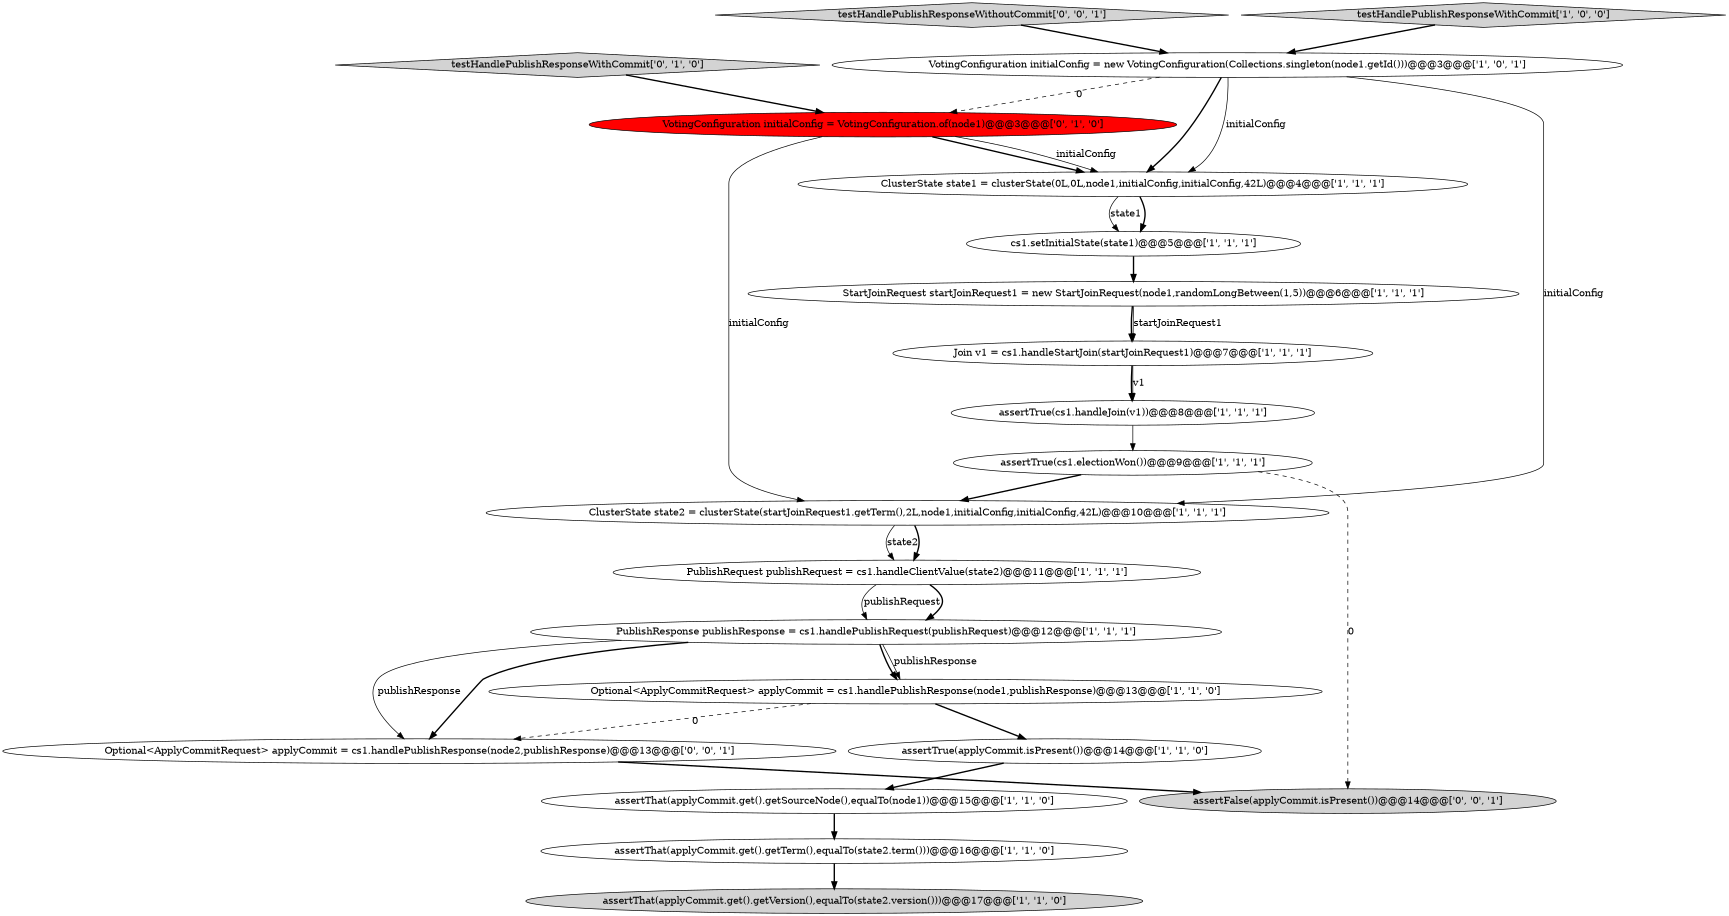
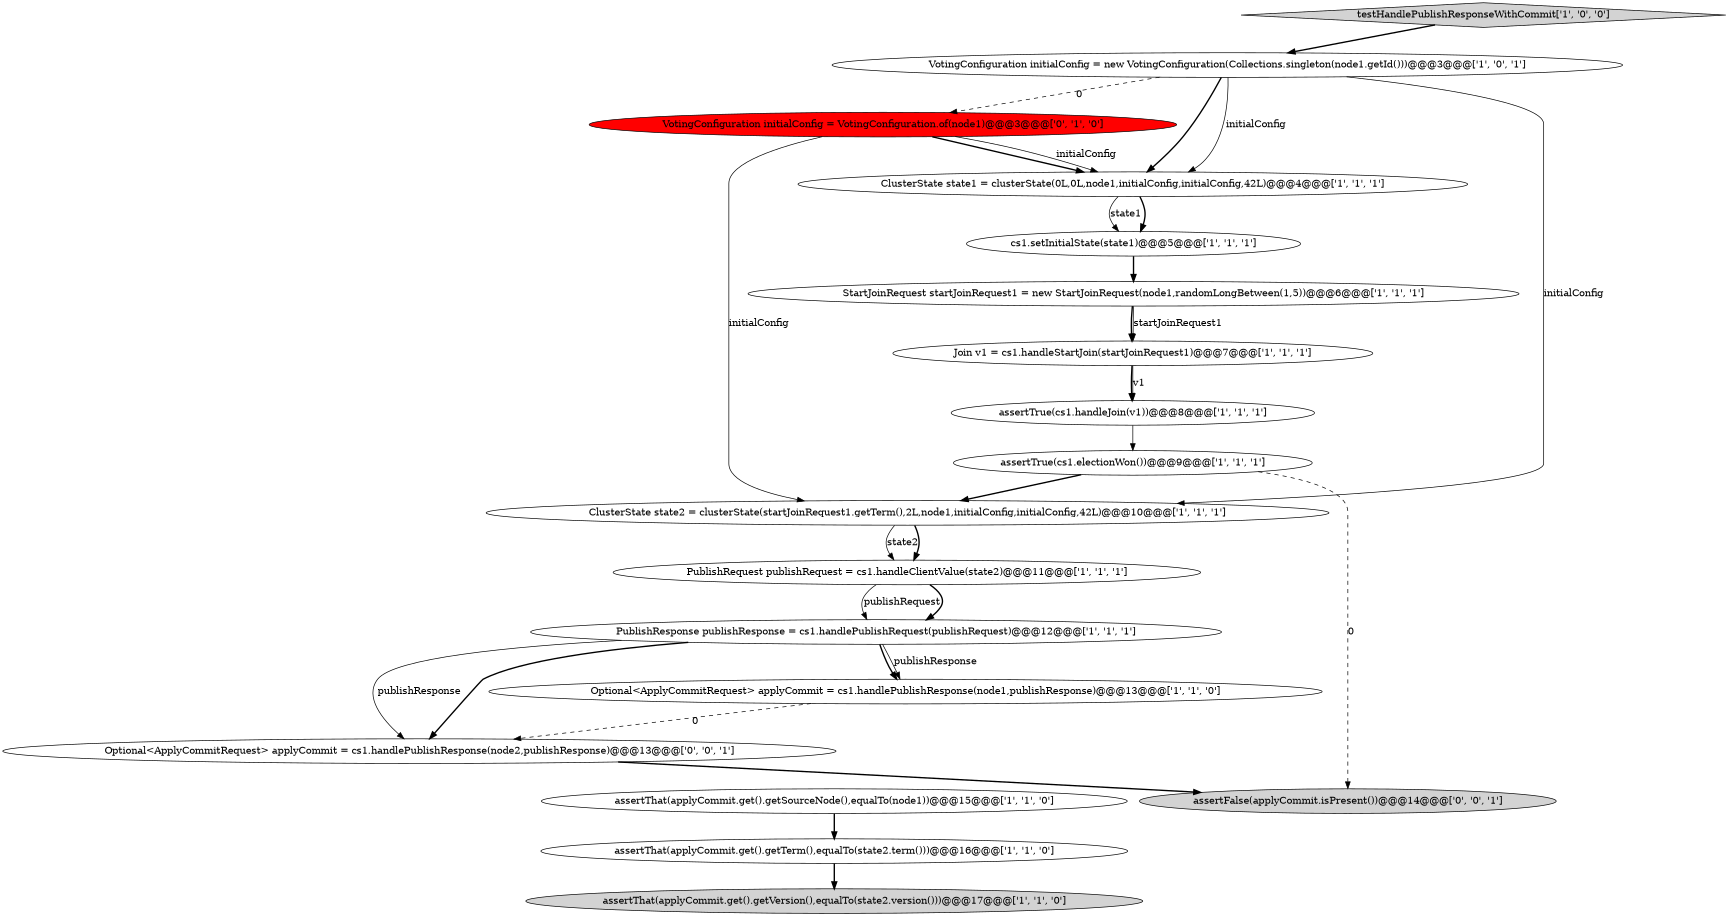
(972, 15) -> none
(578, 65) -> none
(1055, 751) -> none
